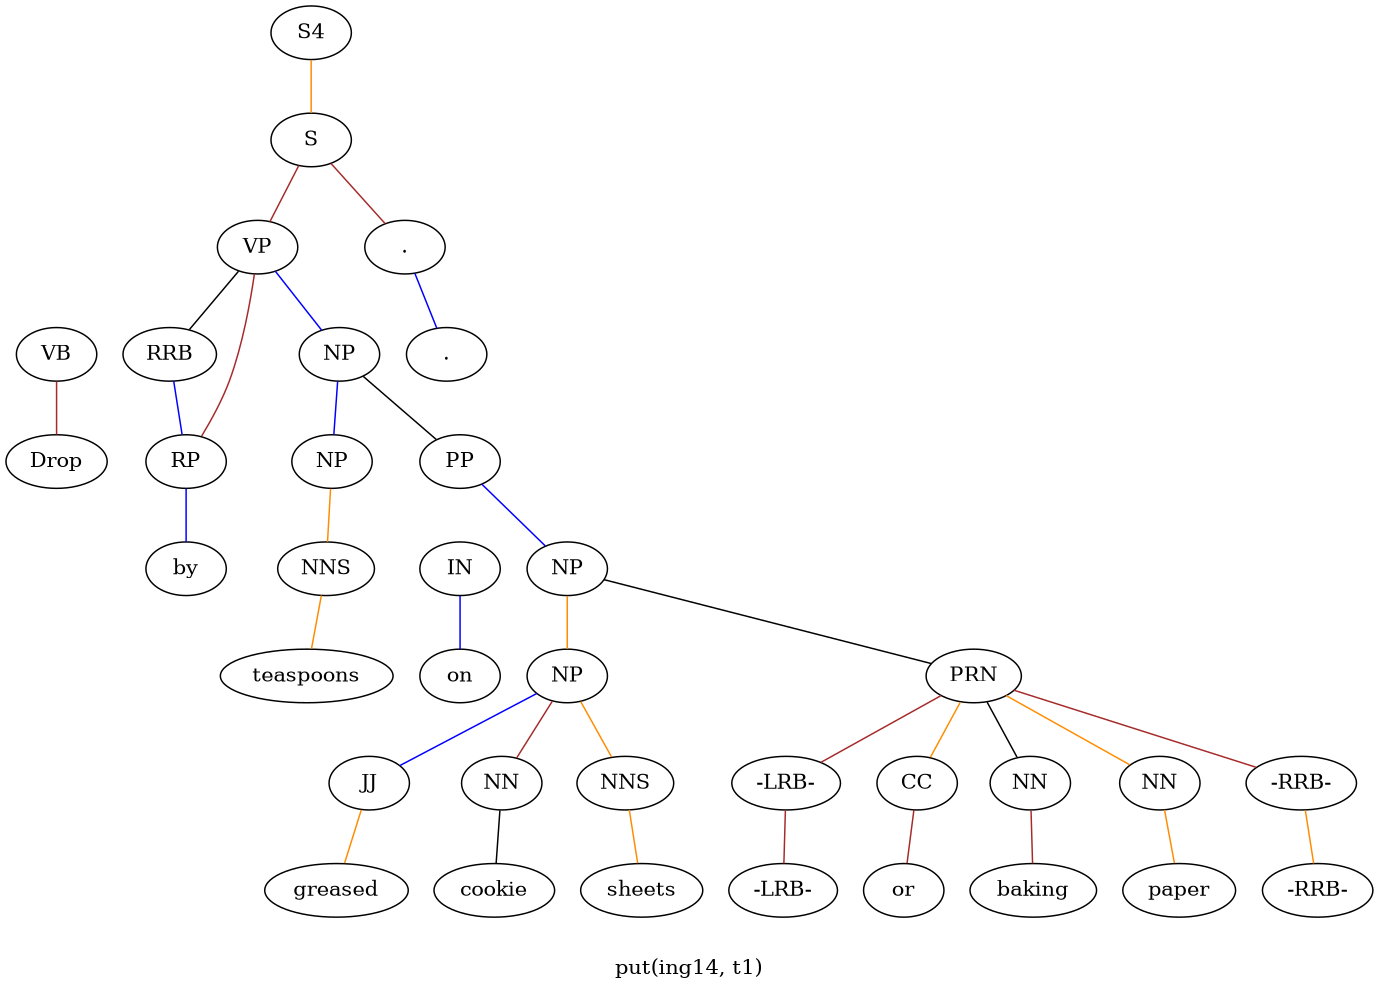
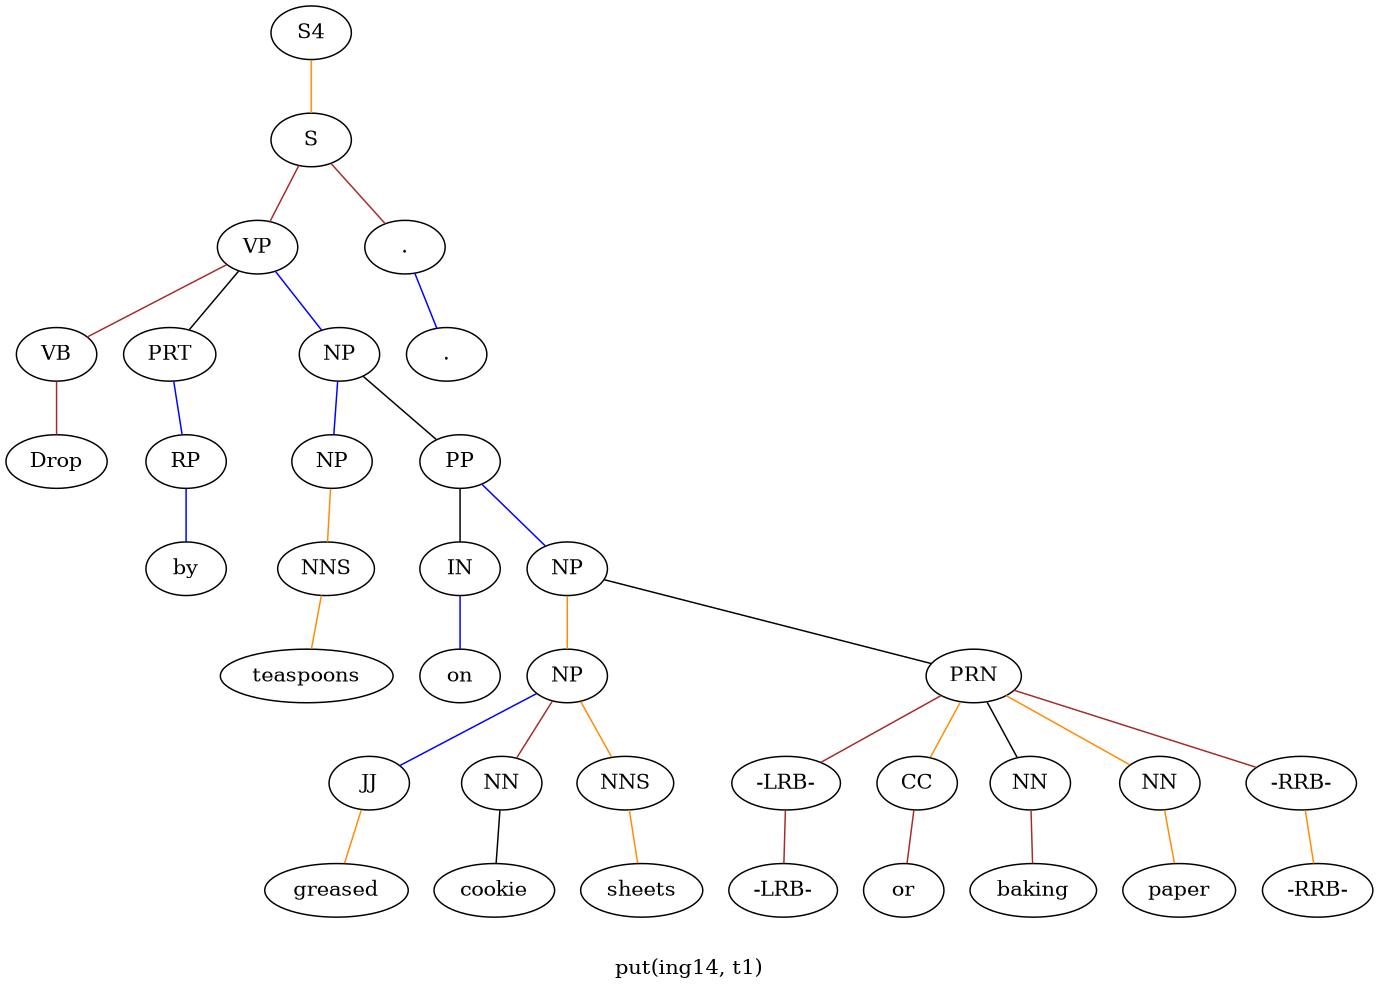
(170, 354) -> (170, 354)
(237, 358) -> (157, 301)
none -> (460, 515)
